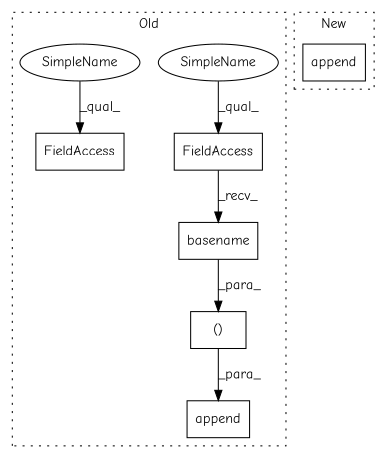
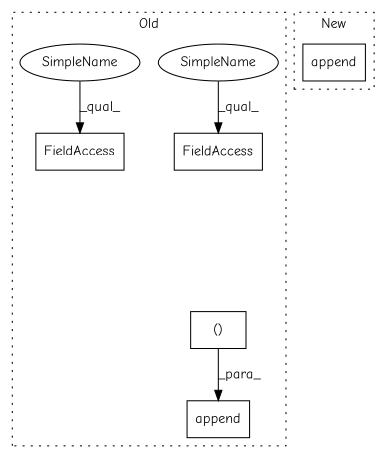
(218, 241) -> none
